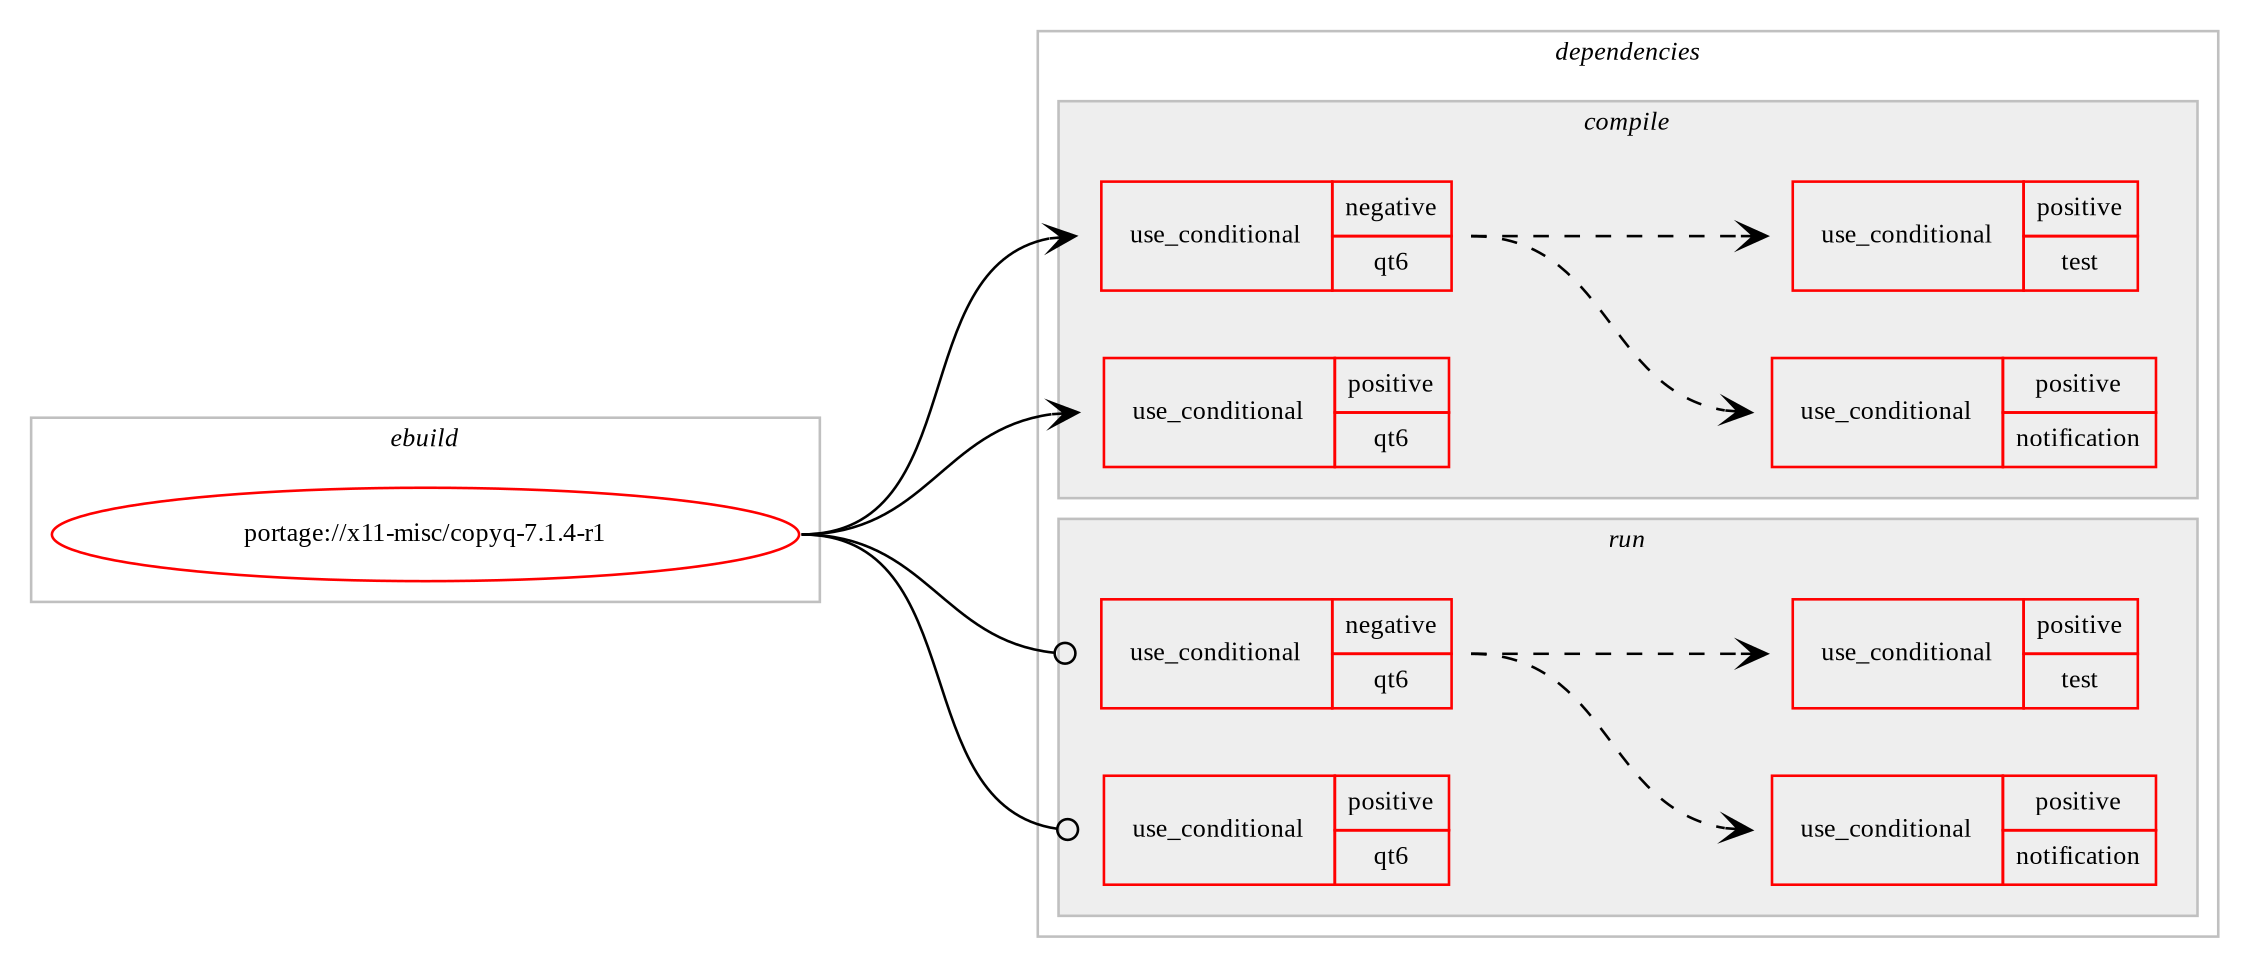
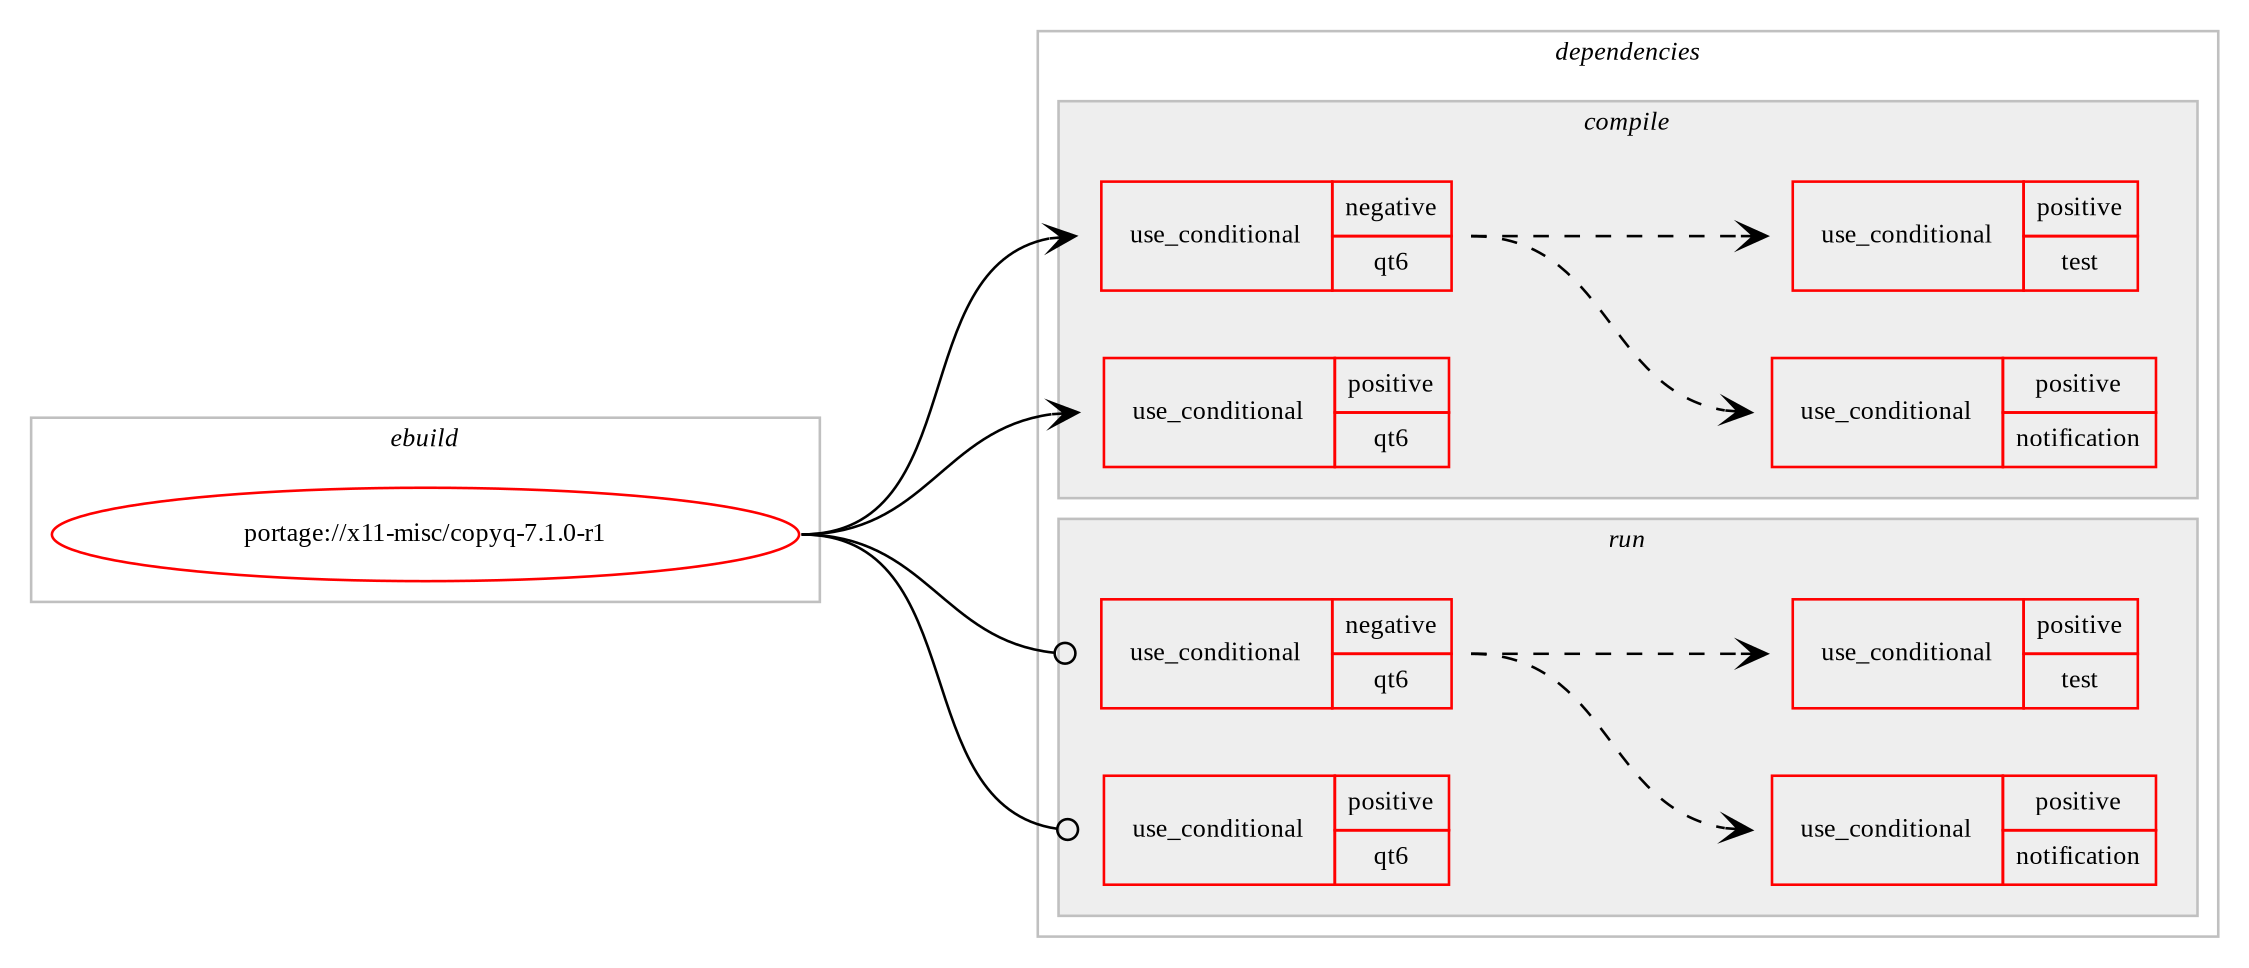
(425, 534) -> (425, 534)
